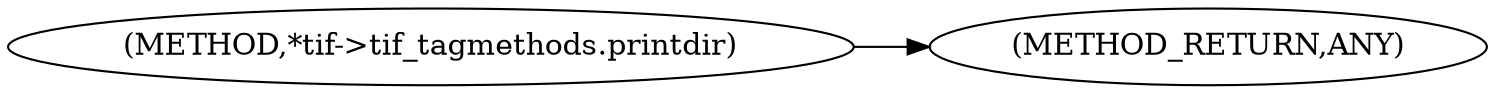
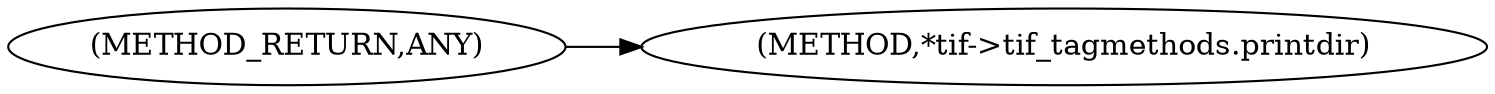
(880, 47) -> (593, 47)
